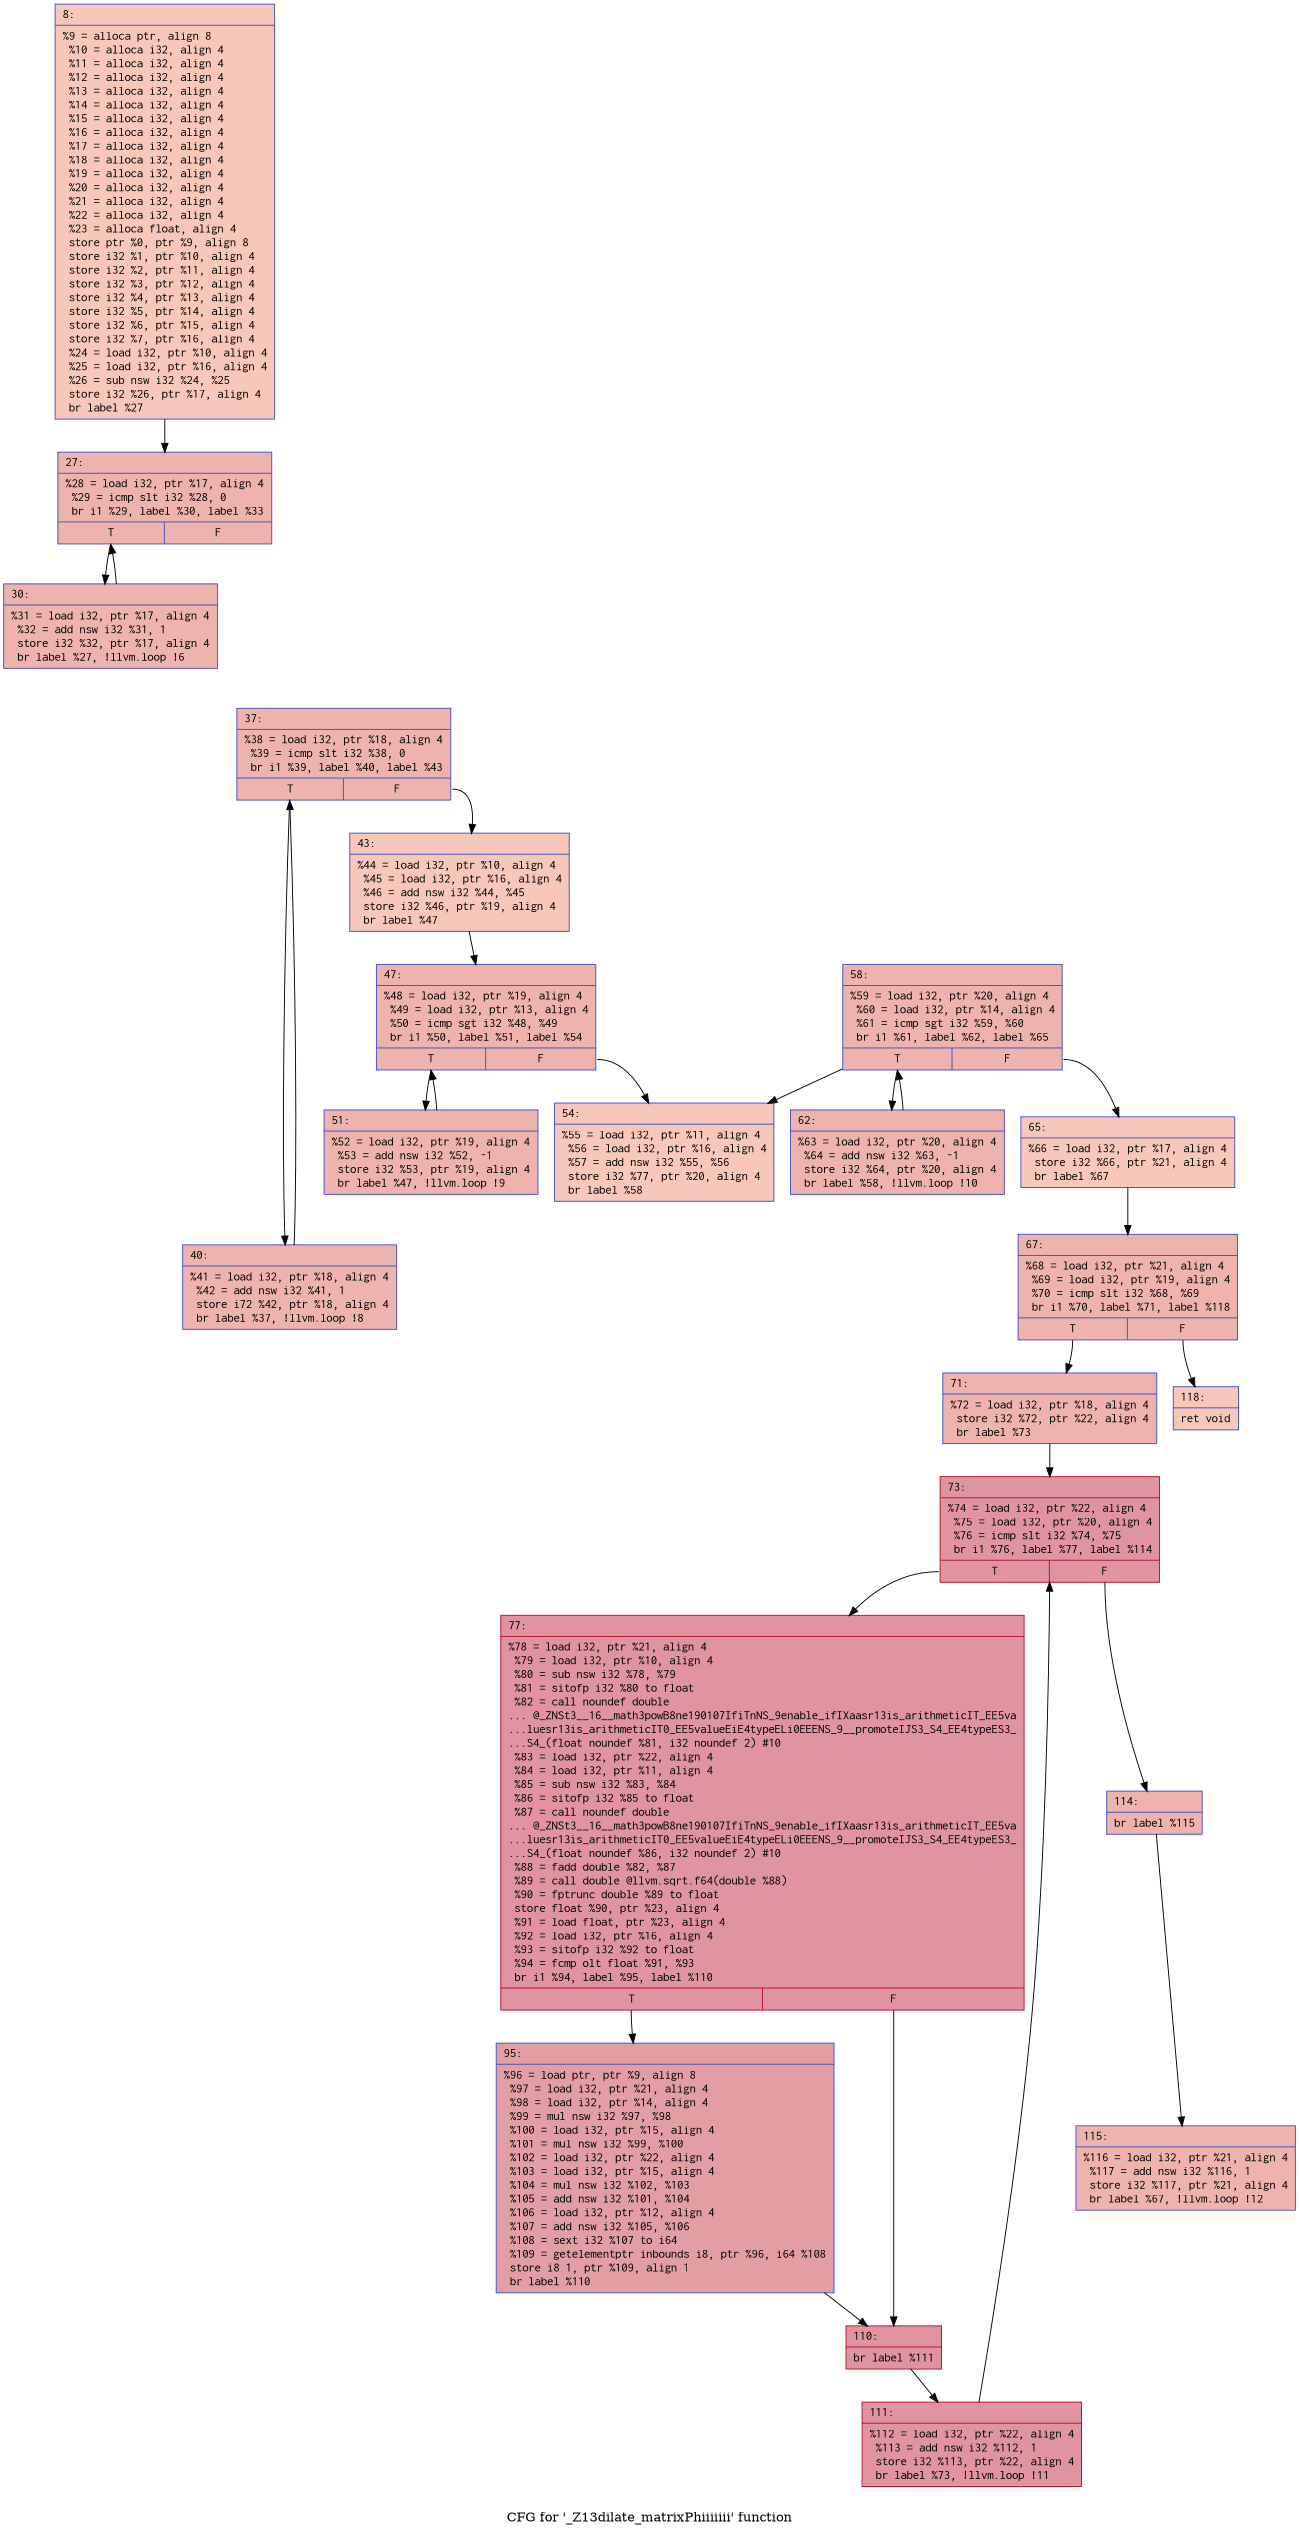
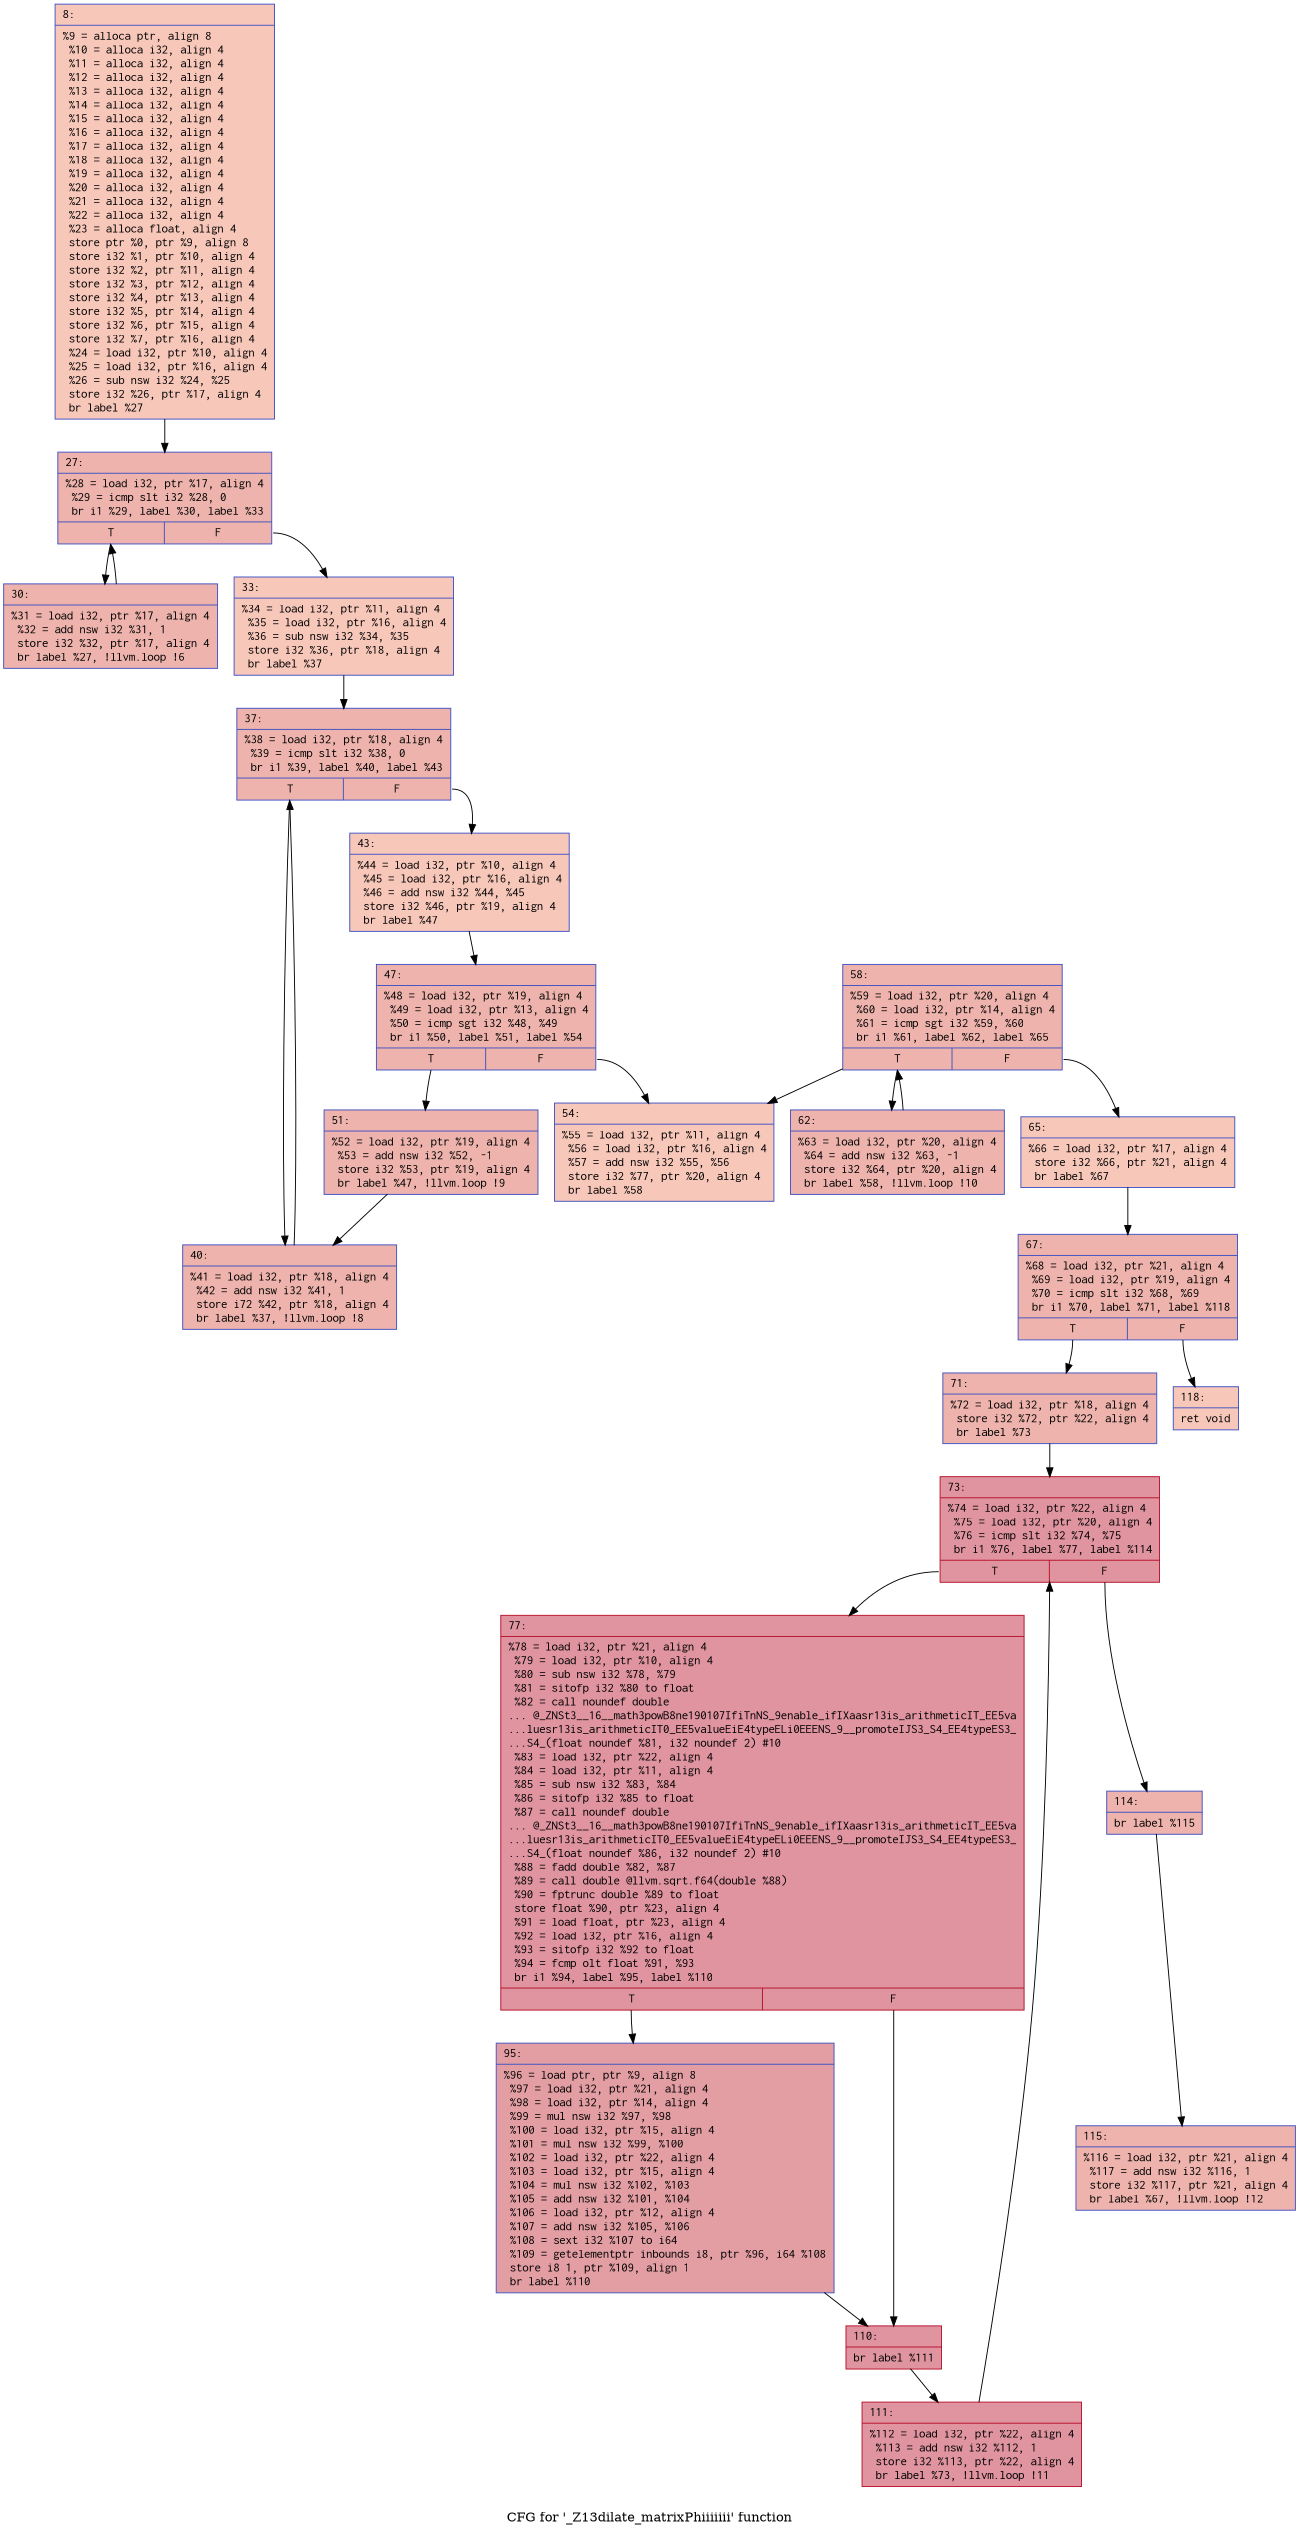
none -> (344, 626)
(435, 1095) -> (364, 1216)
